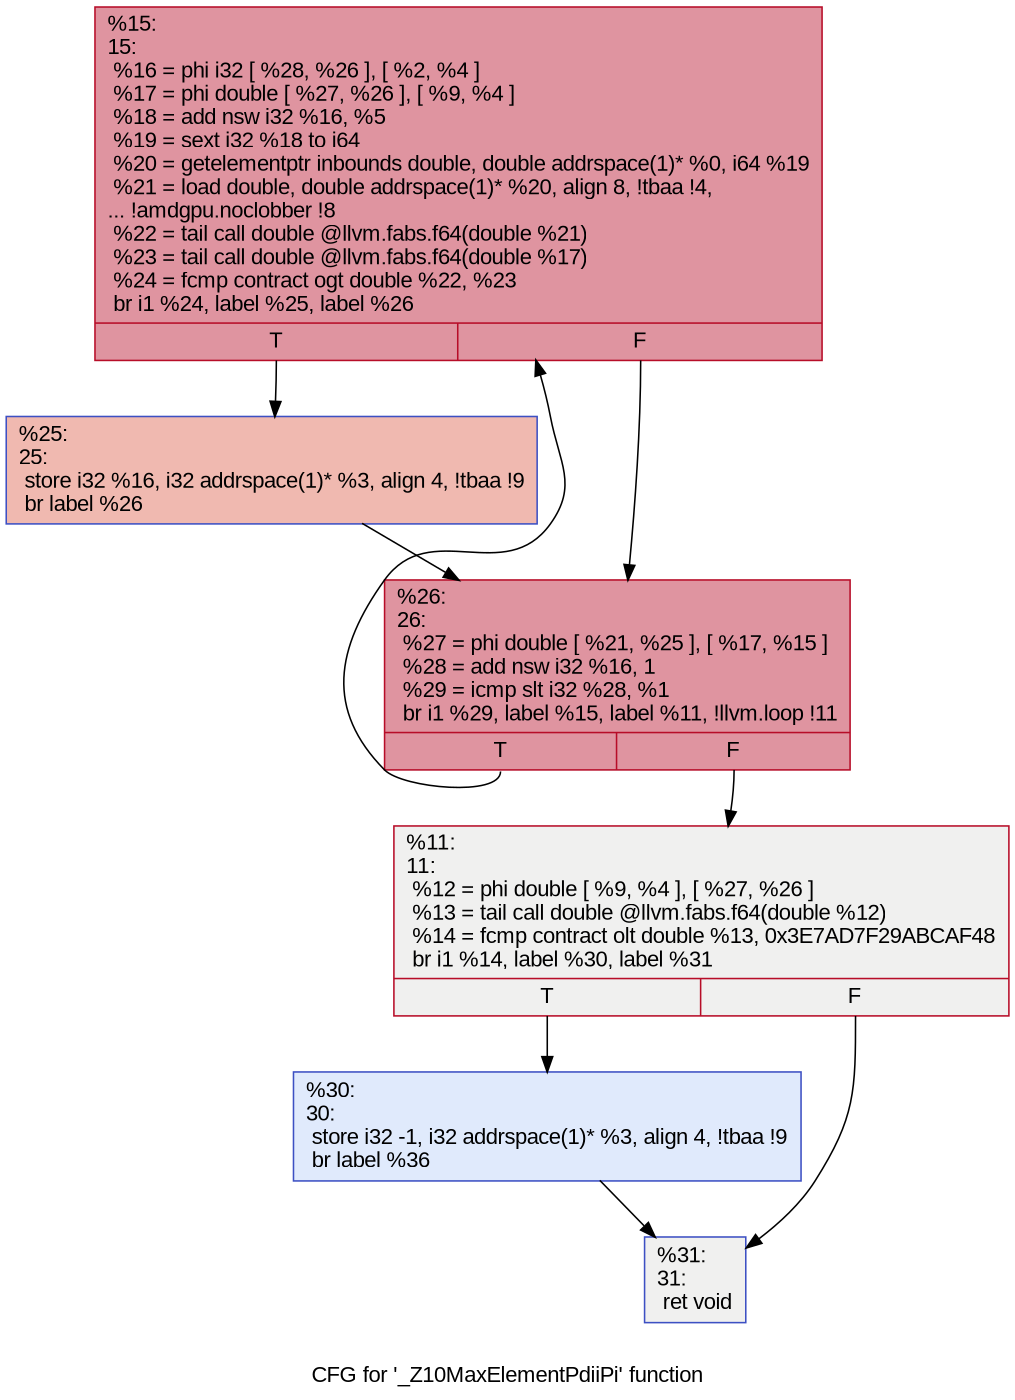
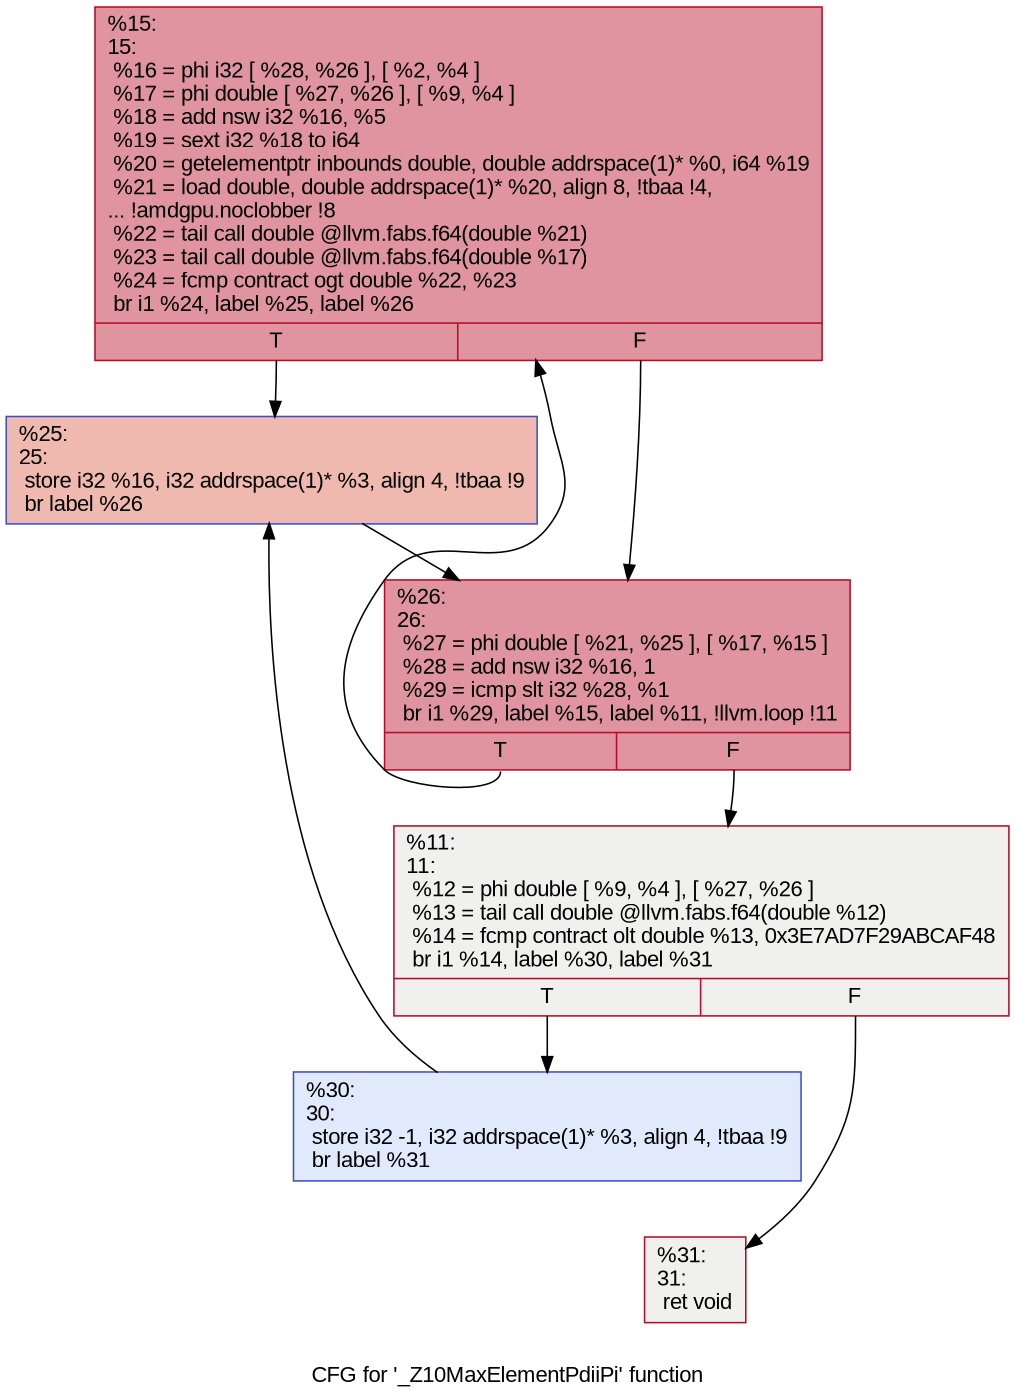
(368, 1161) -> (368, 1161)
(622, 1203) -> (300, 826)
(695, 1280) -> (695, 1280)
